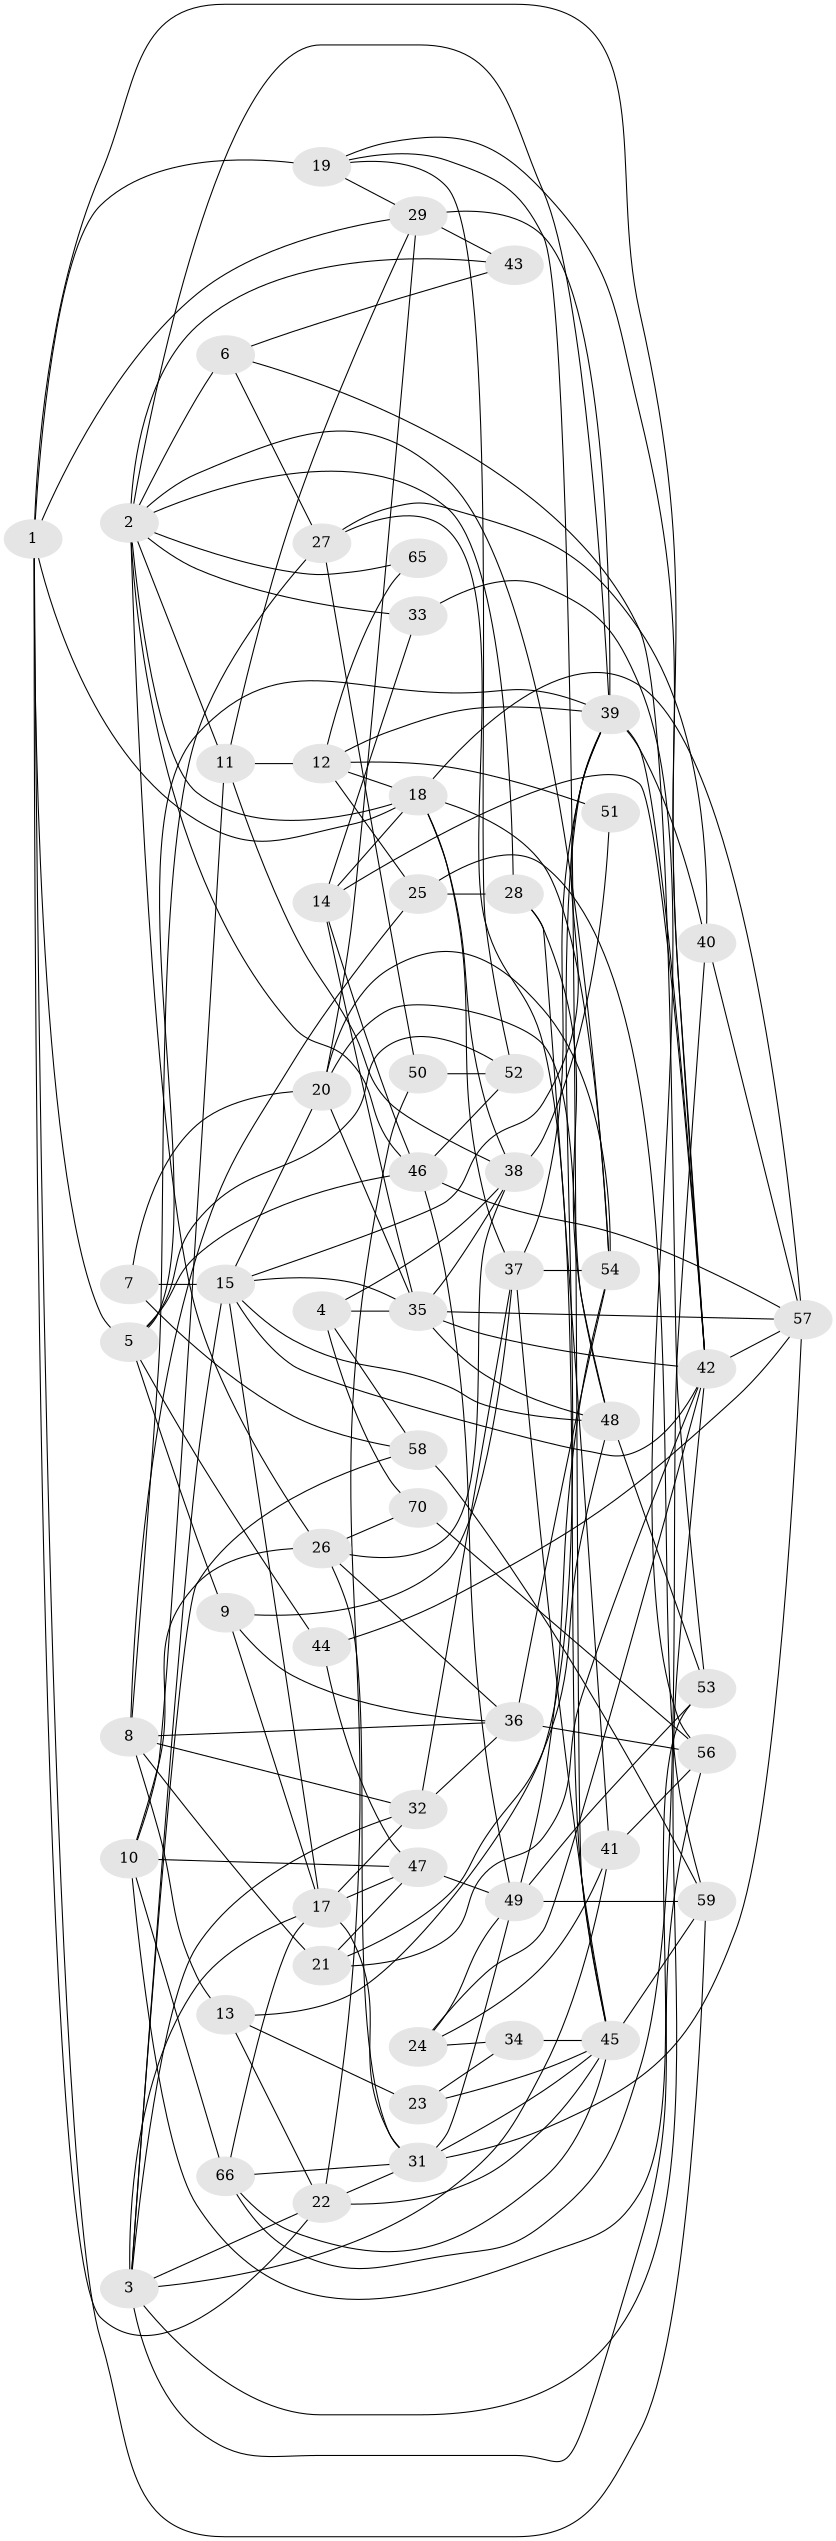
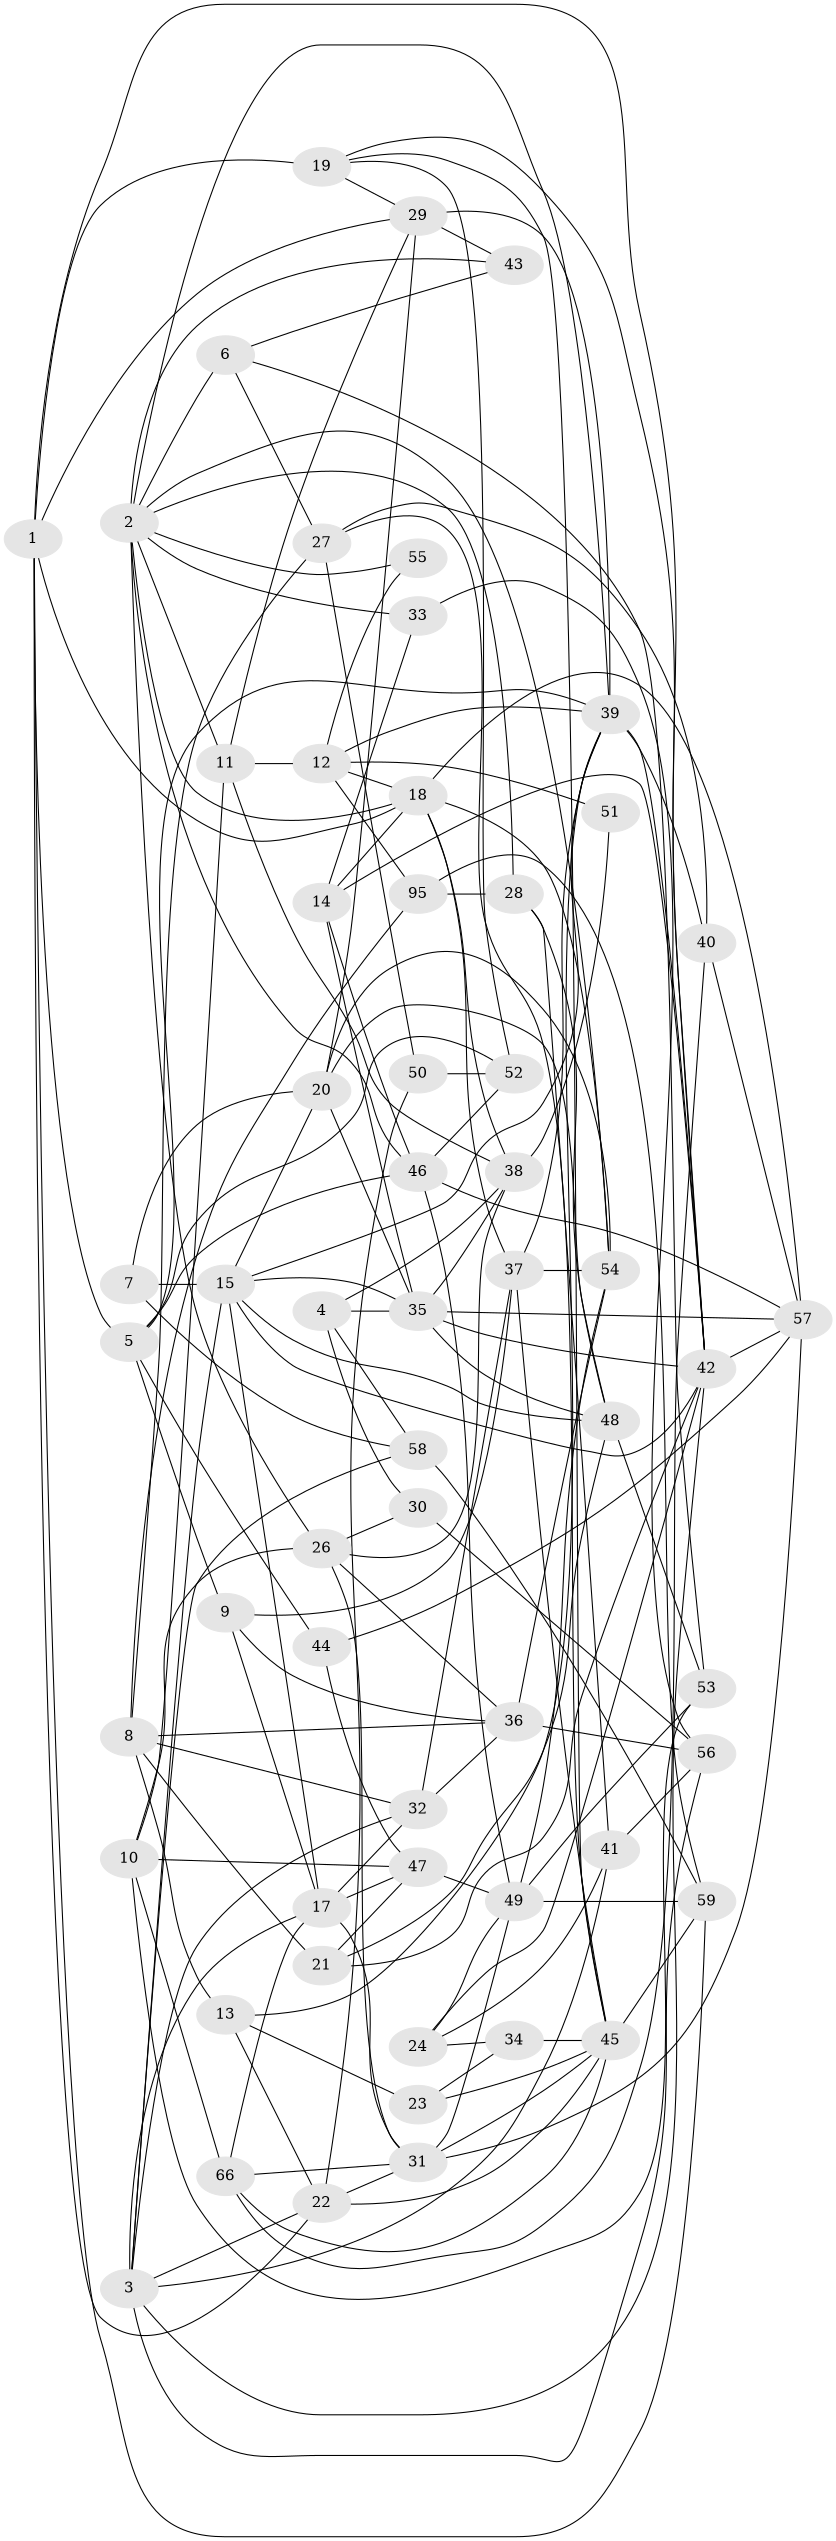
(418, 558) -> (418, 558)
(418, 894) -> (418, 894)
(418, 1508) -> (418, 1508)
